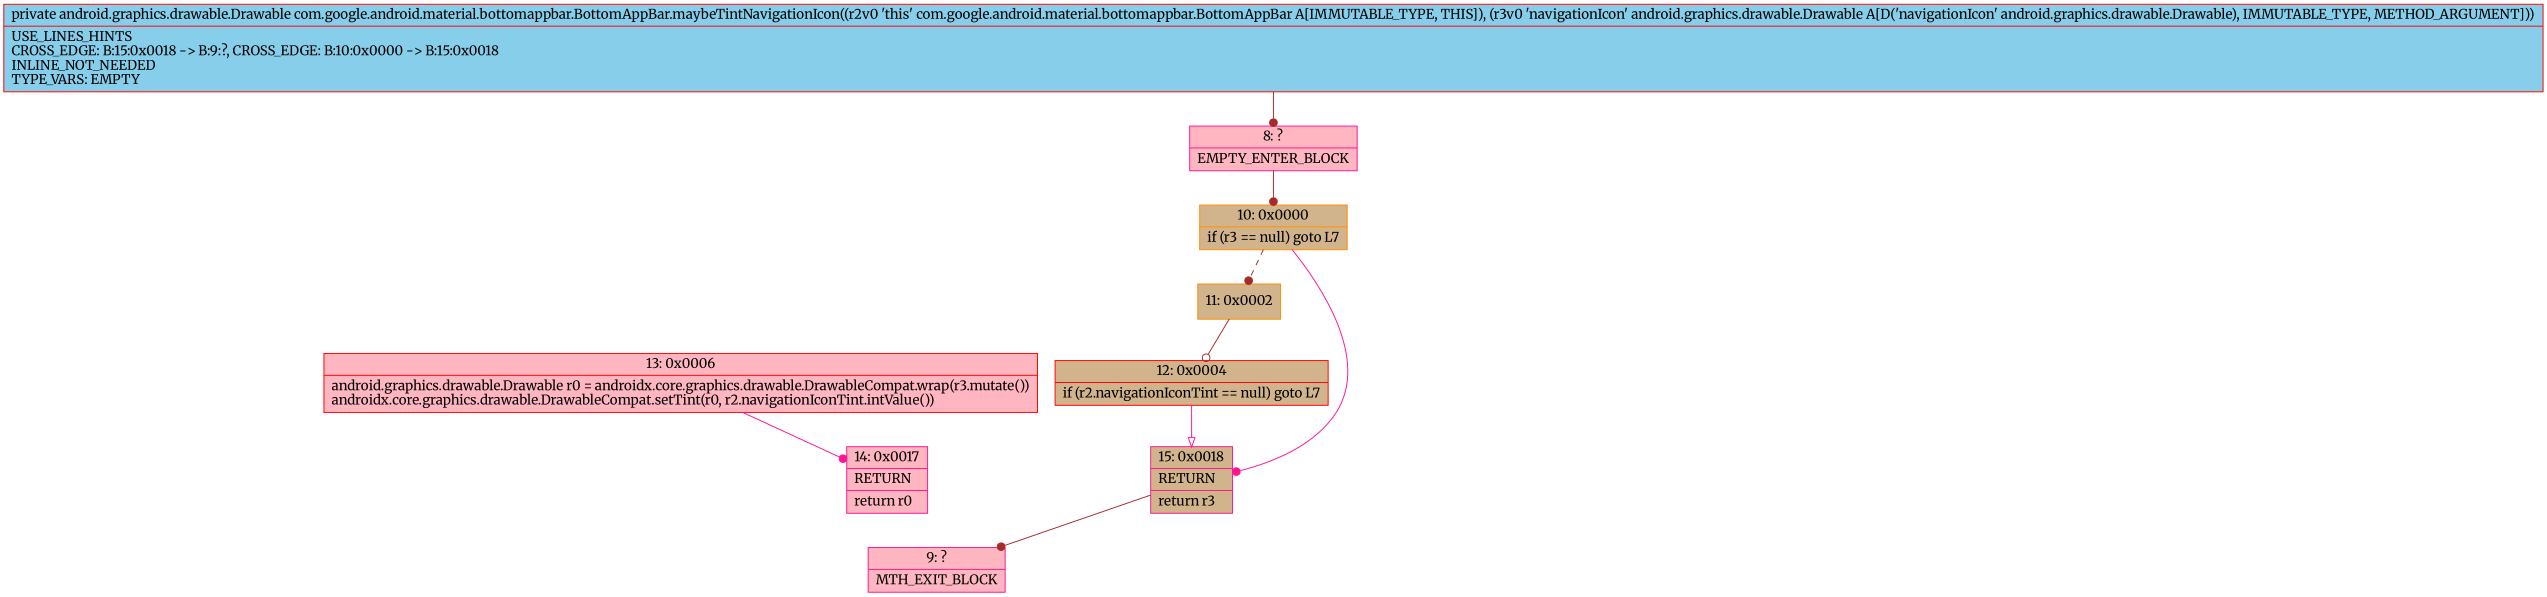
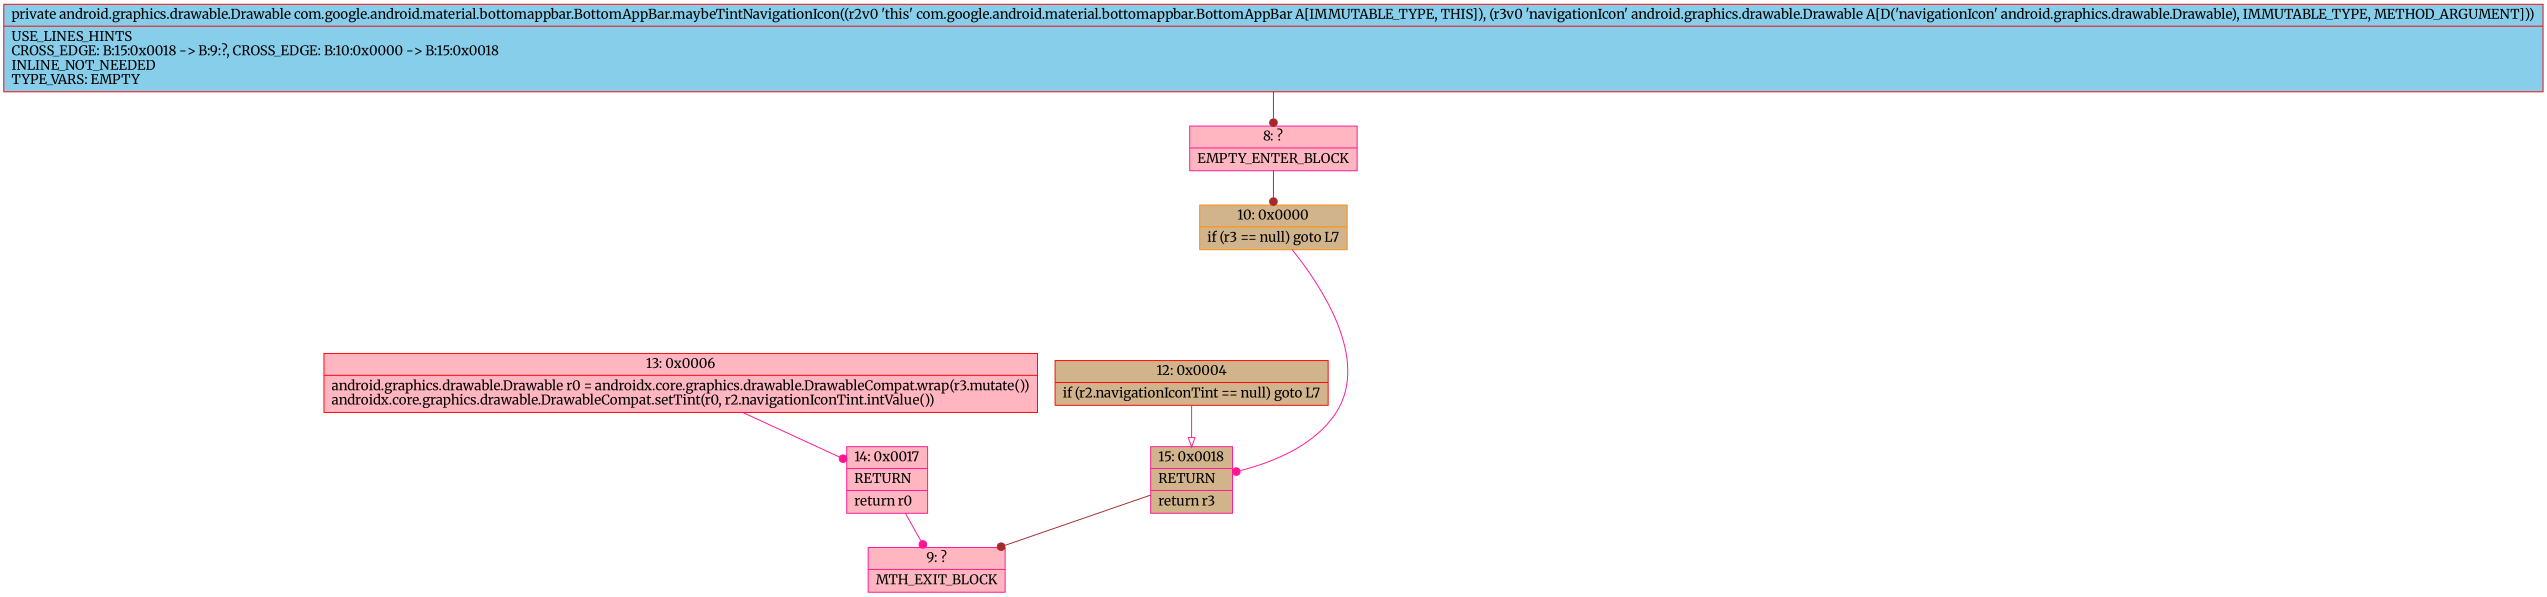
(1239, 302) -> none
none -> (913, 527)
